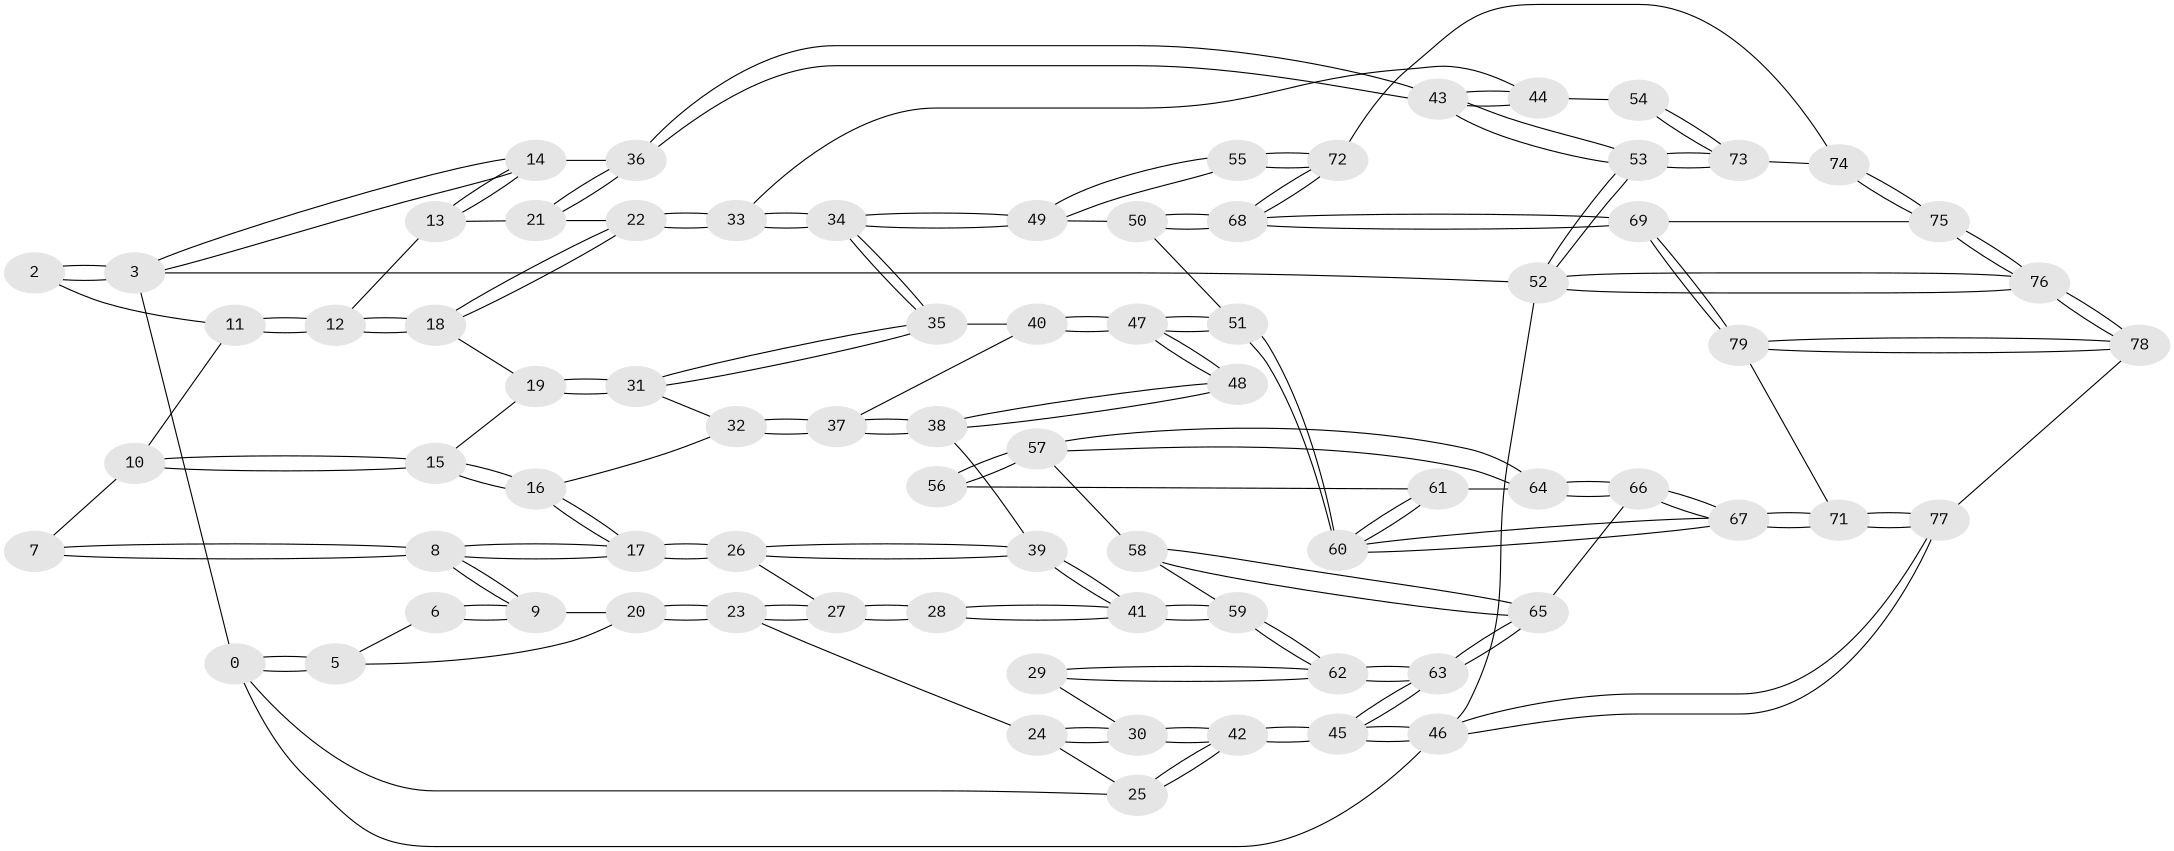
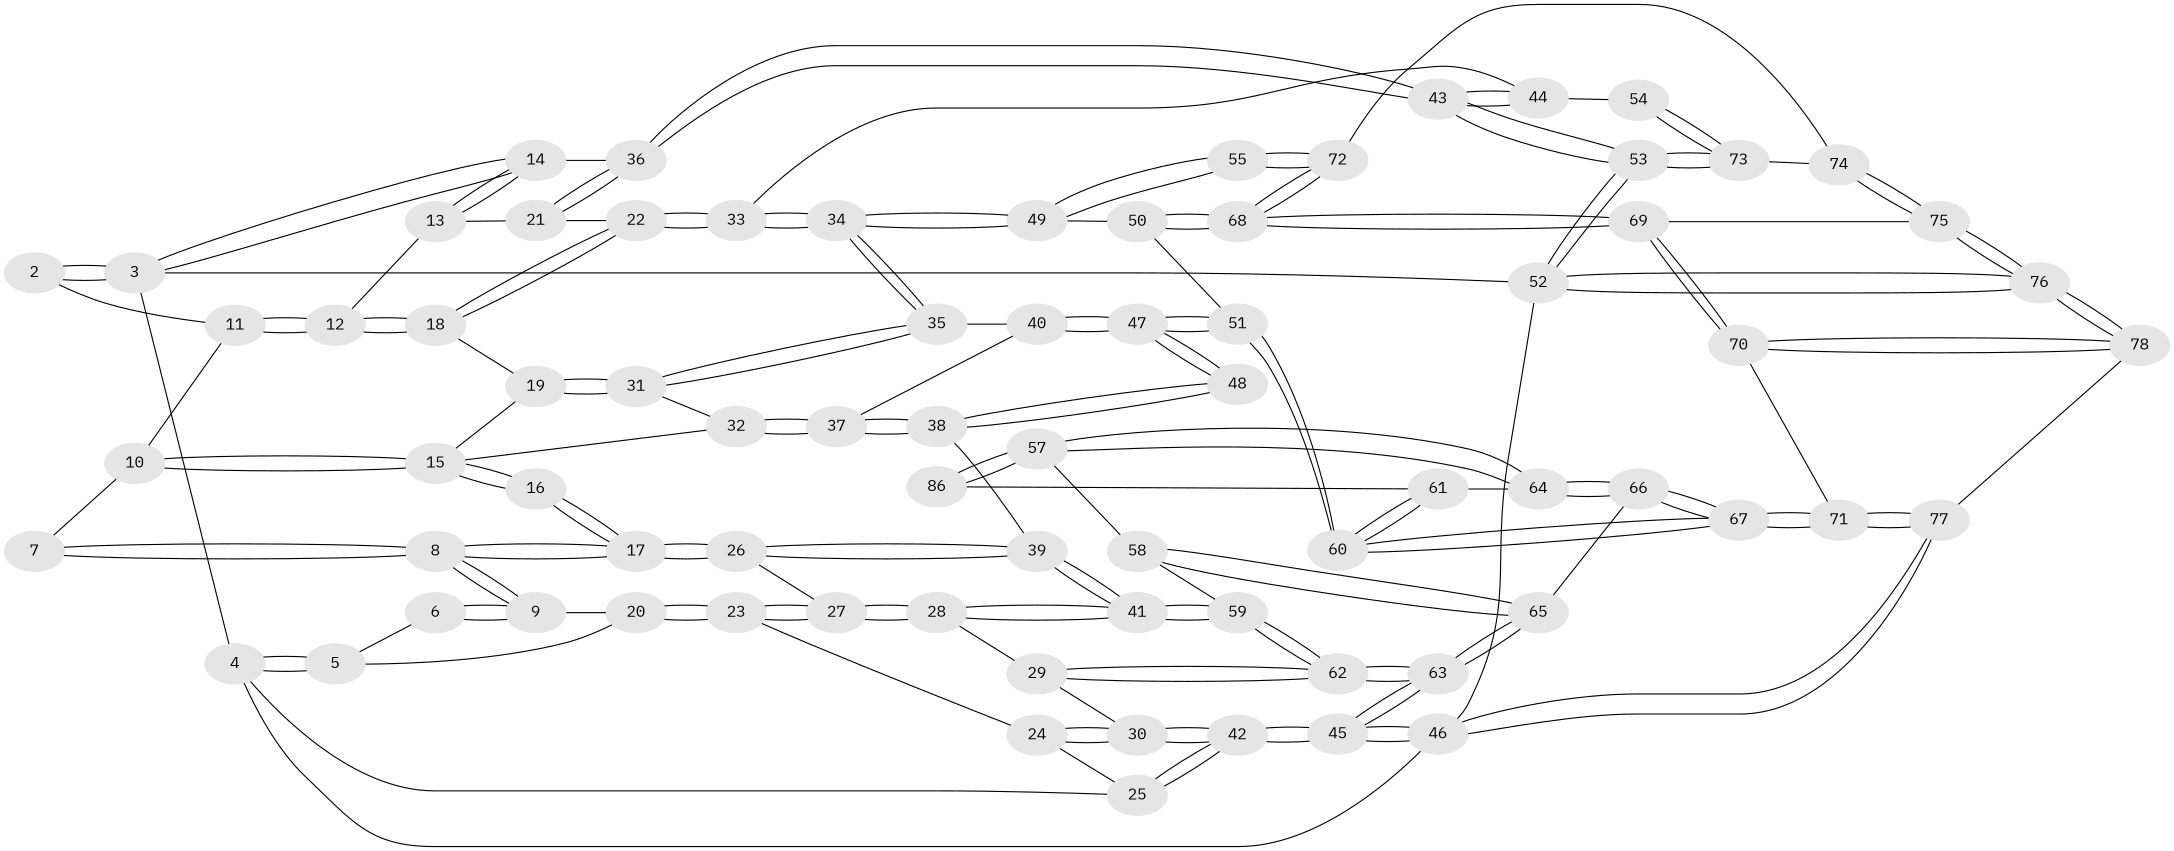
(1739, 345) -> (1739, 345)
(638, 462) -> (586, 445)
(937, 487) -> (937, 487)
none -> (987, 643)
(235, 664) -> (235, 664)
